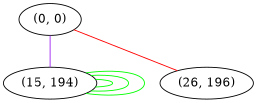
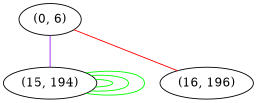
(50, 19) -> (50, 19)
(207, 83) -> (207, 83)
